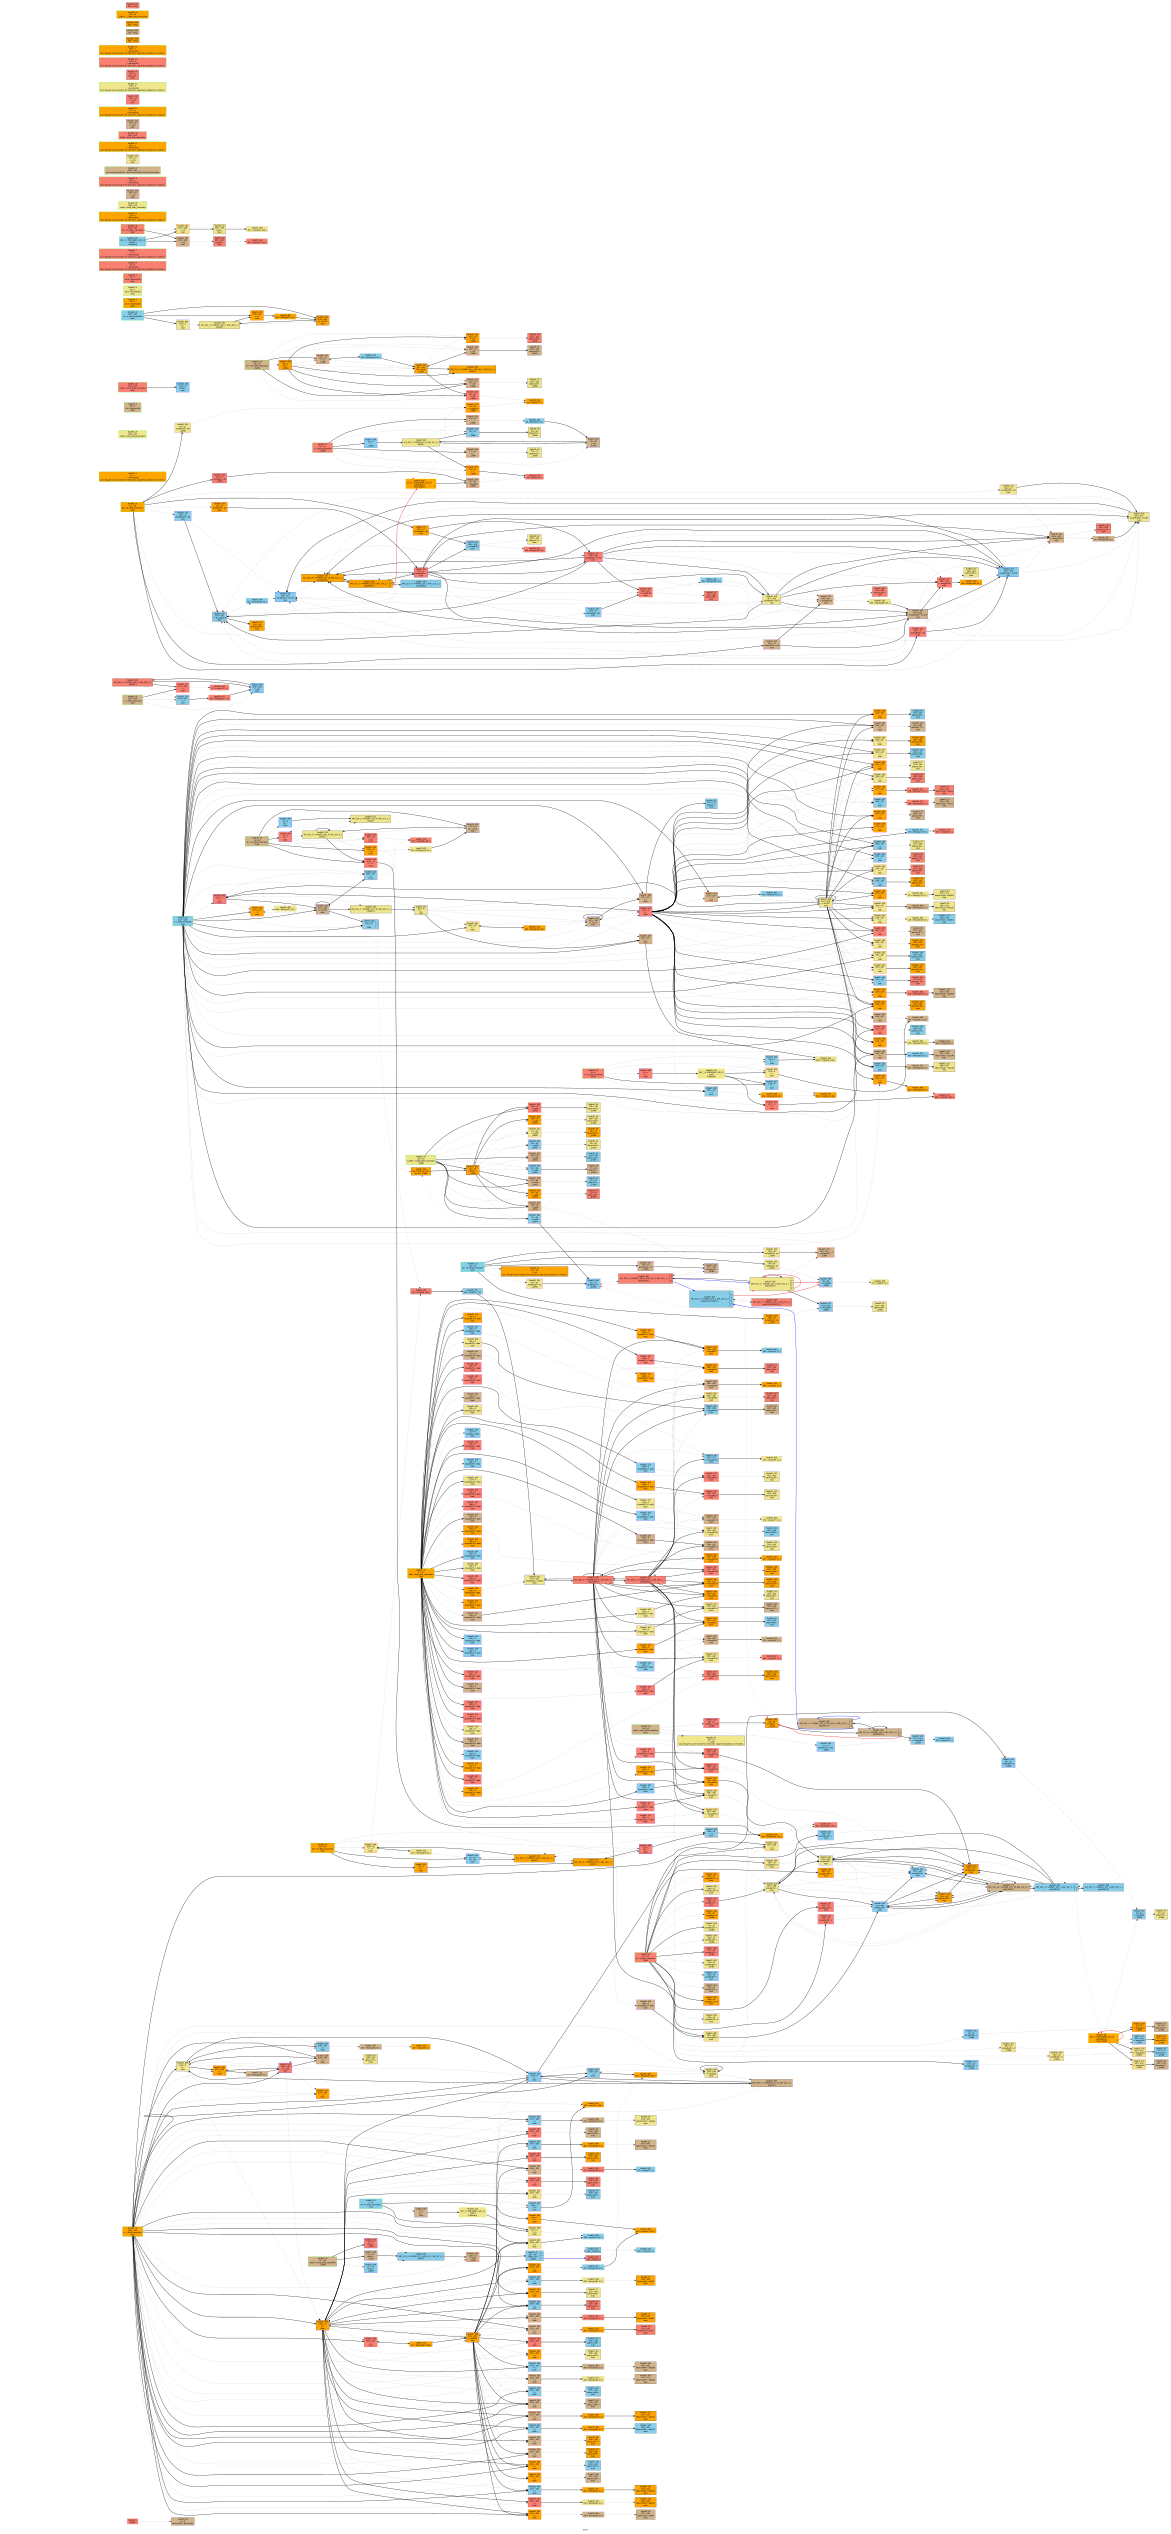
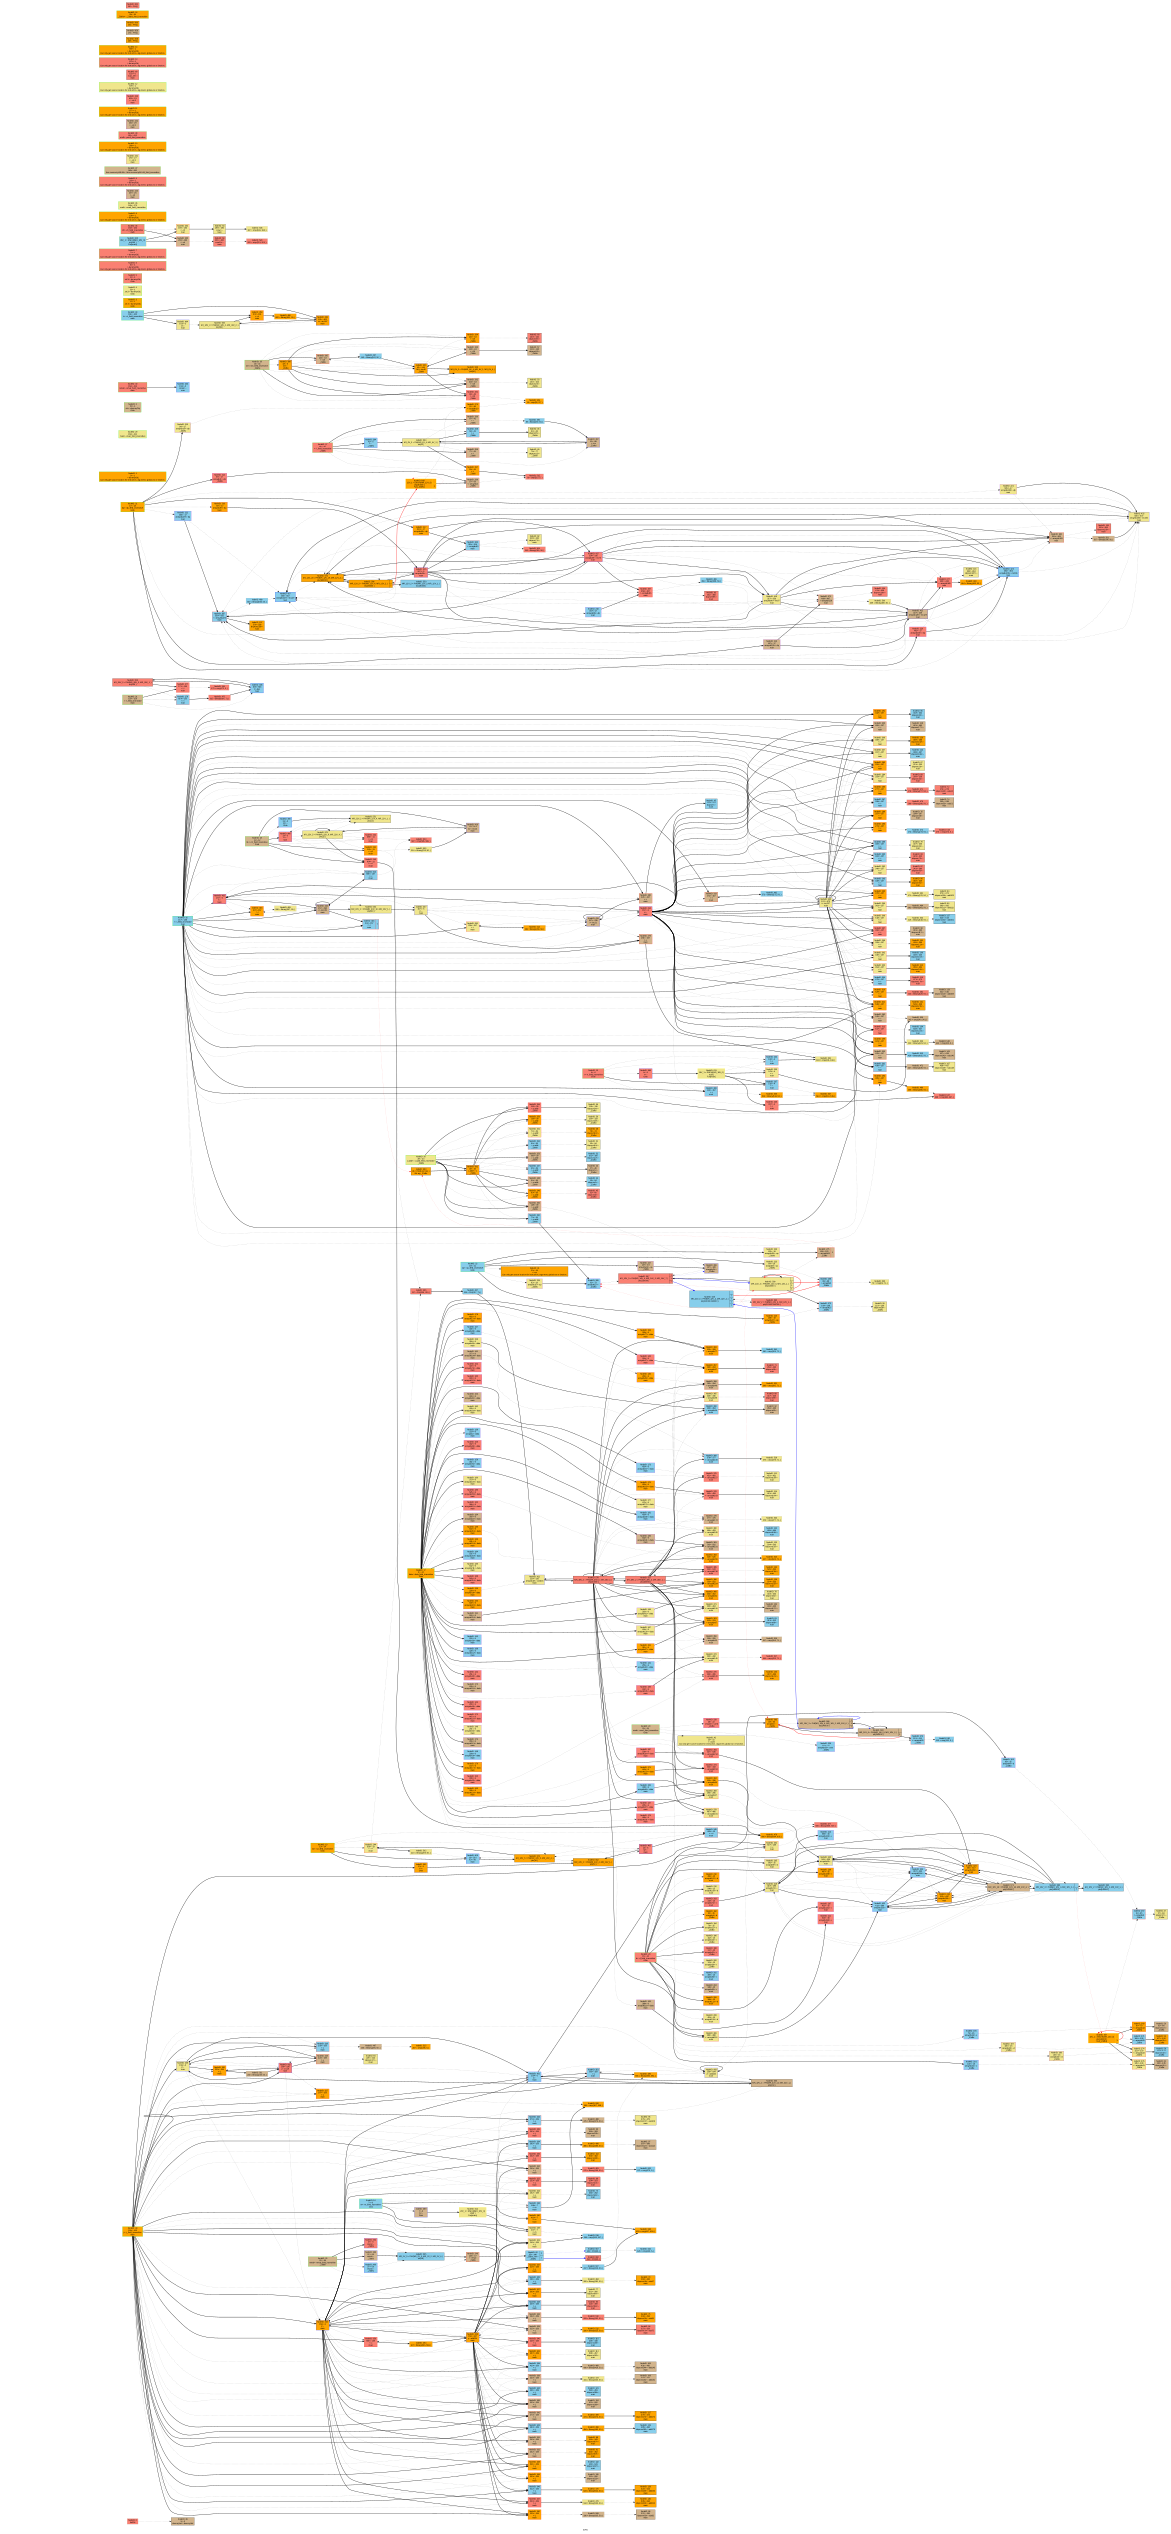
(759, 855) -> (741, 838)
none -> (488, 2447)
